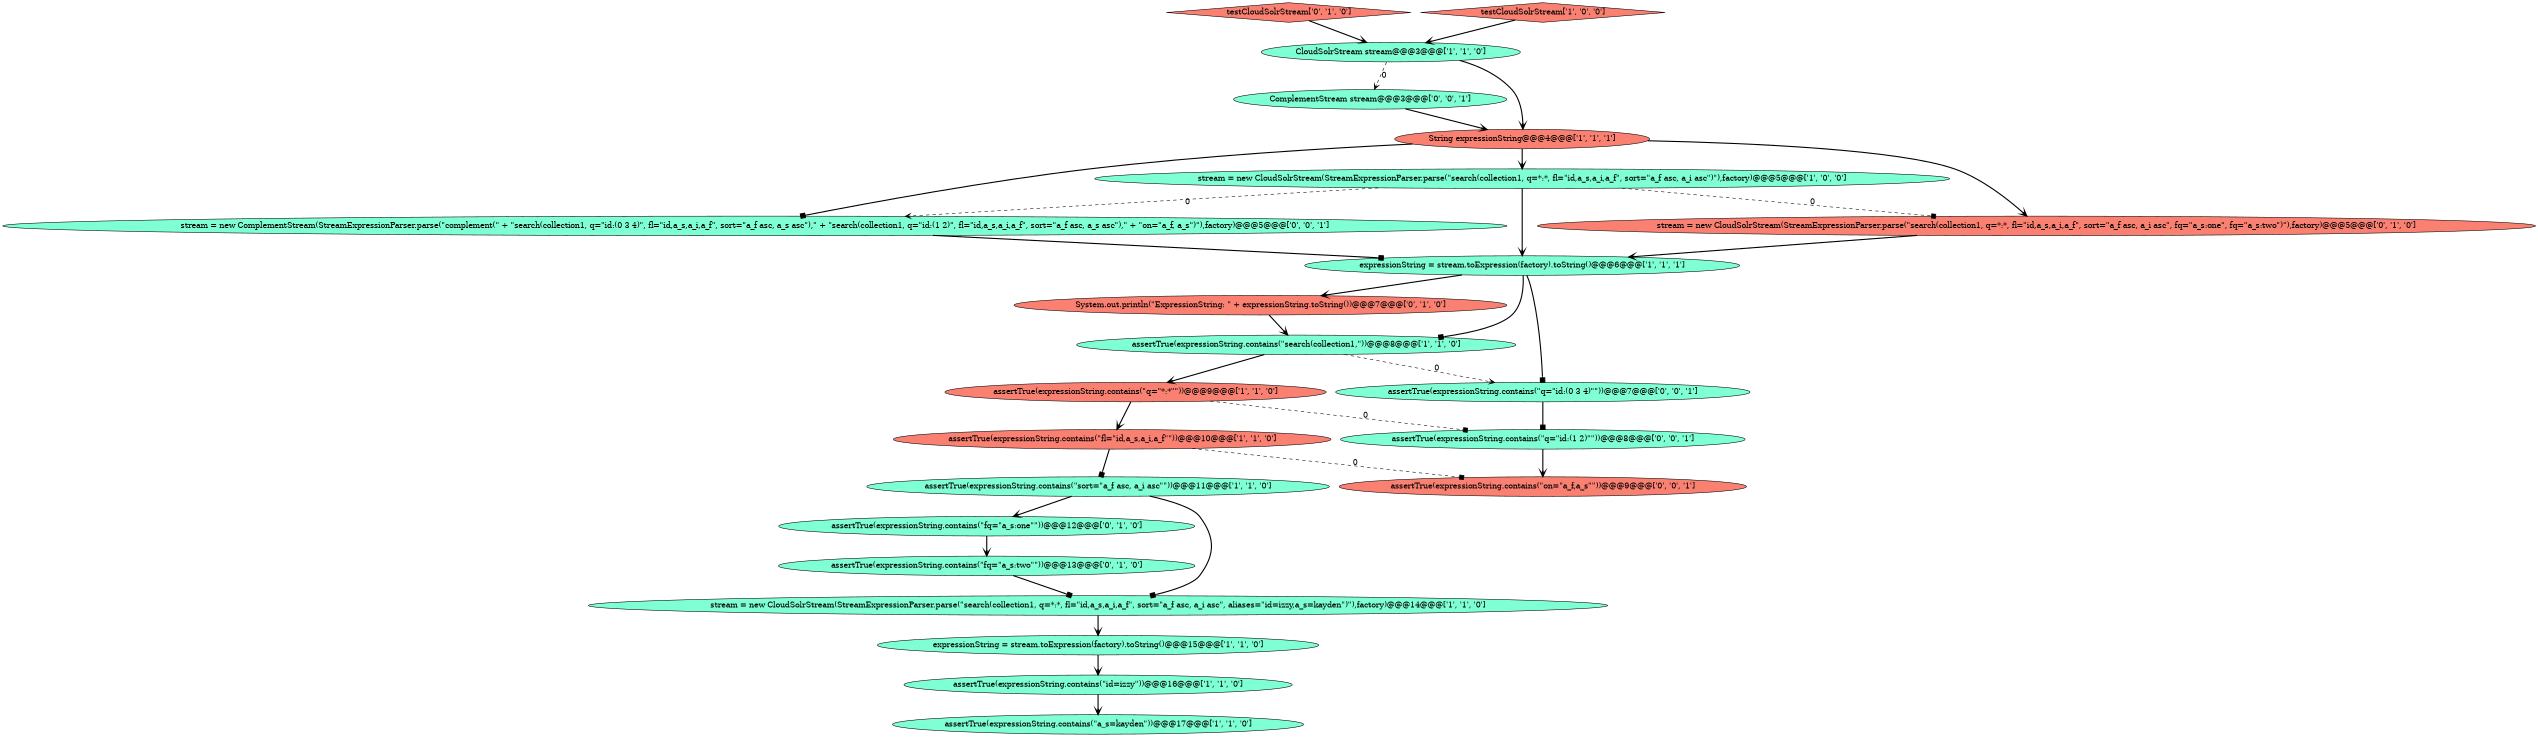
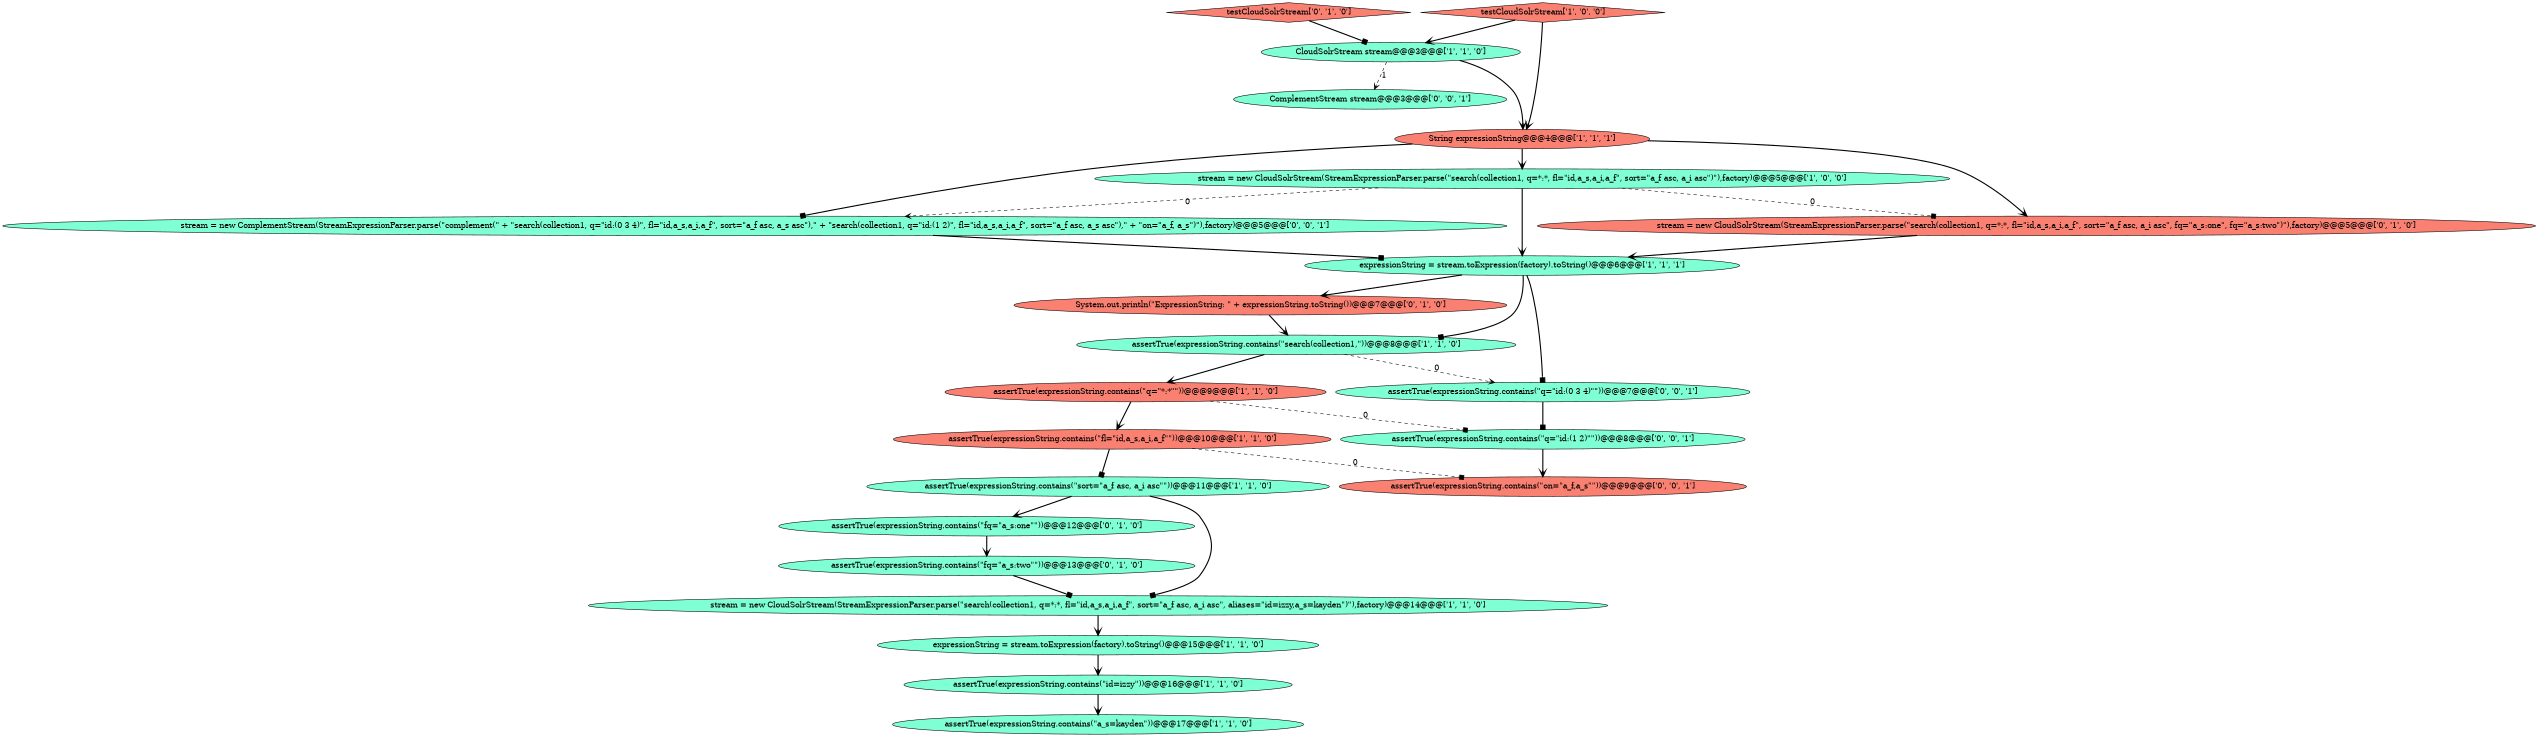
(1335, 31) -> (1335, 31)
(1384, 76) -> (1384, 76)
(1444, 119) -> (1538, 74)
